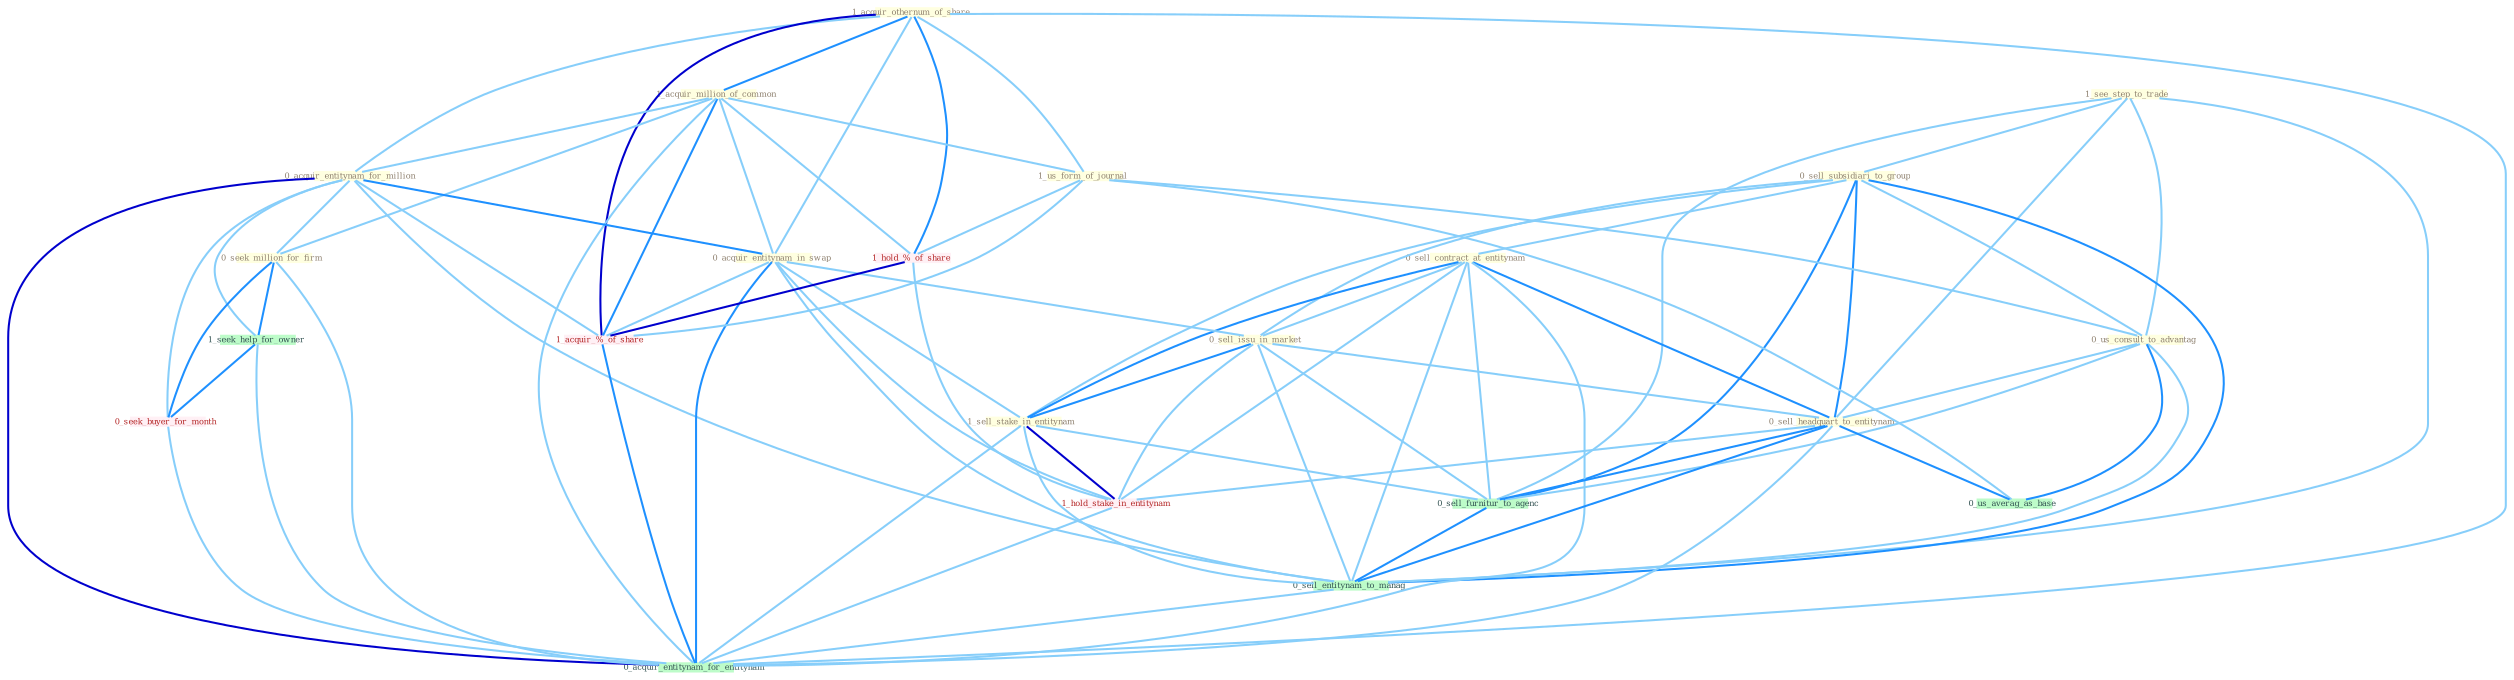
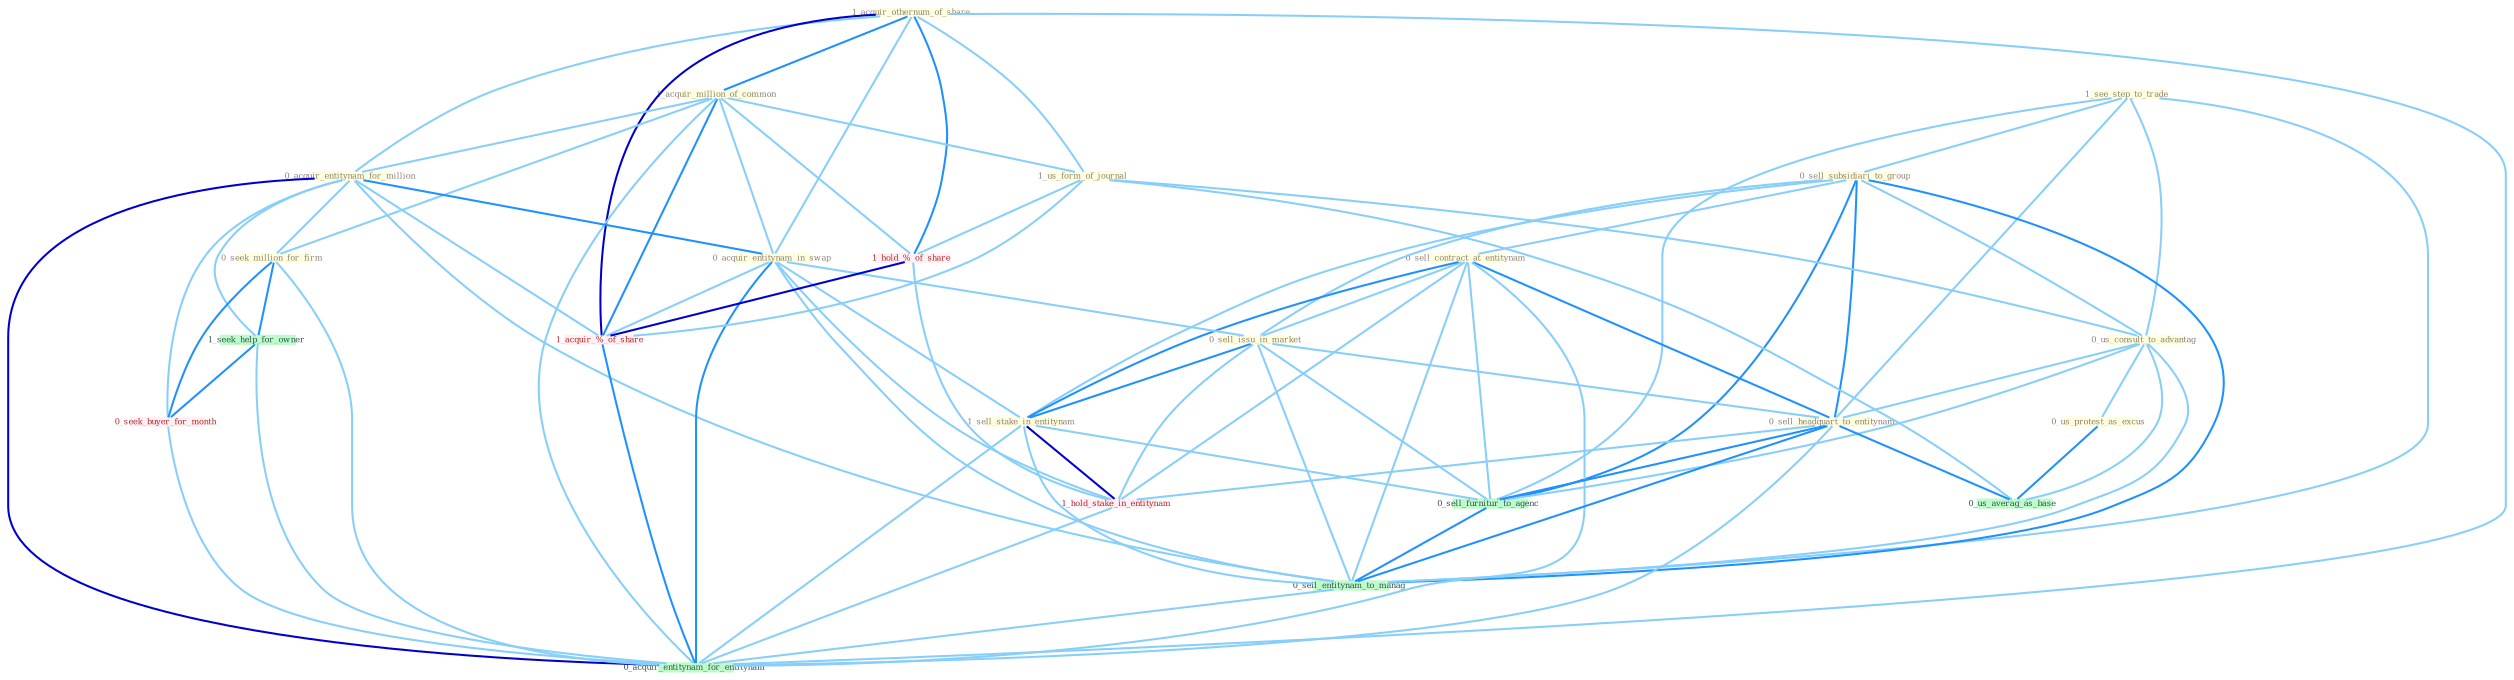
none -> (2100, 422)
(2134, 451) -> (2134, 451)
